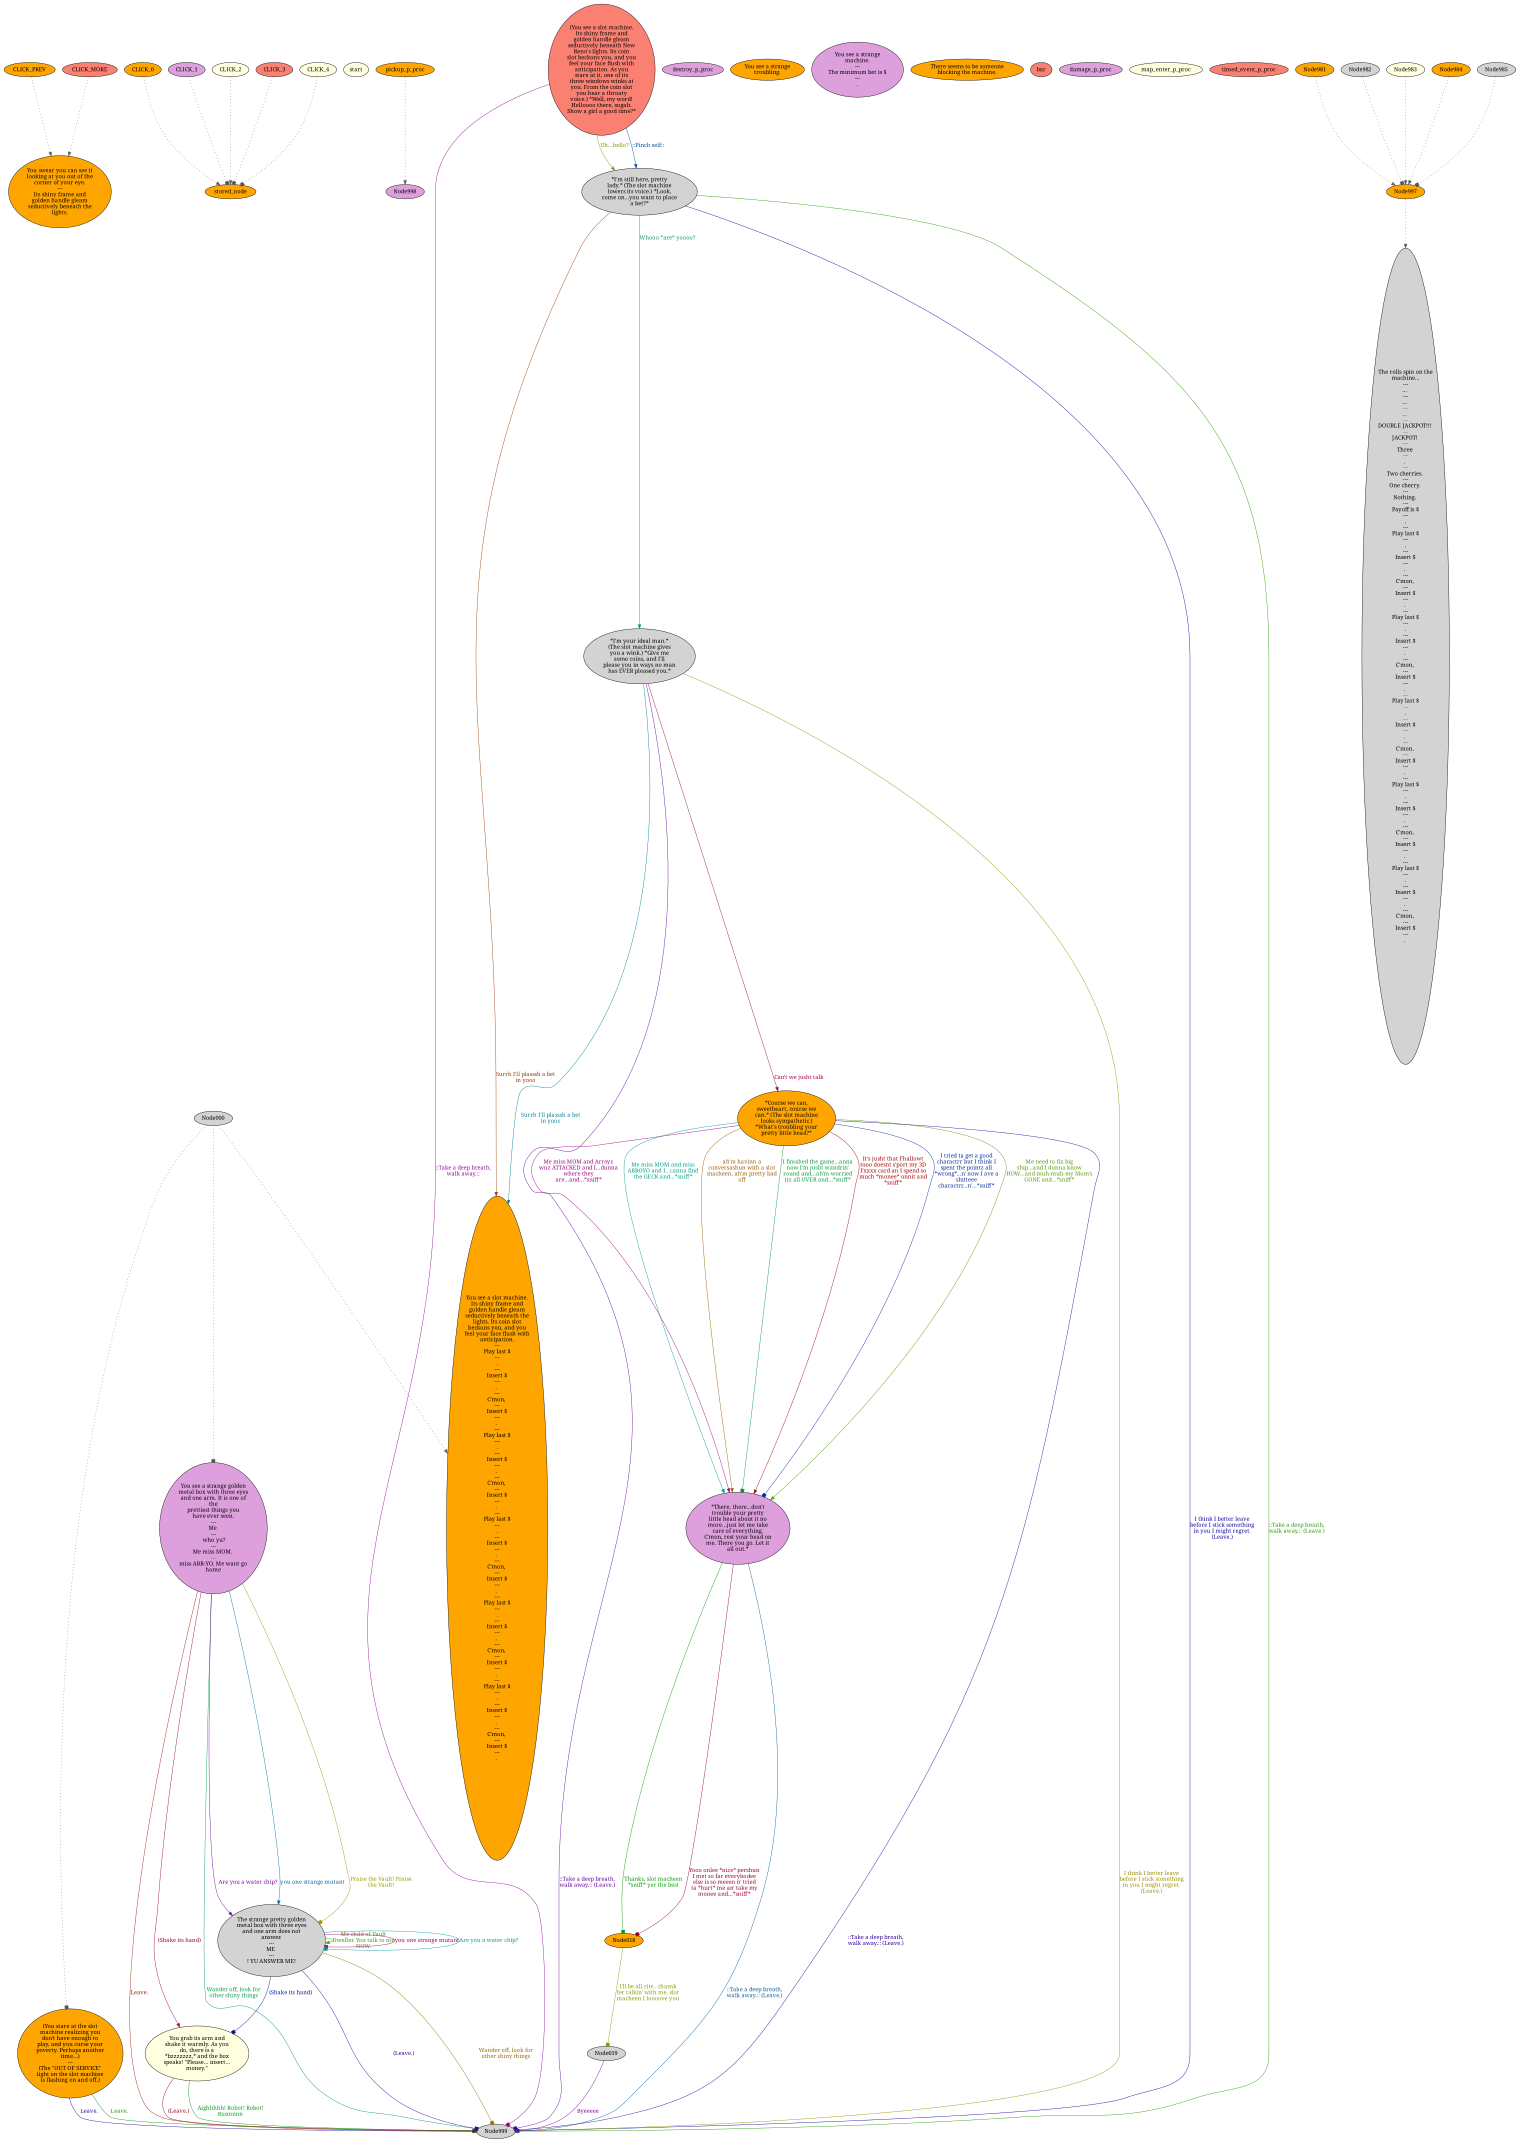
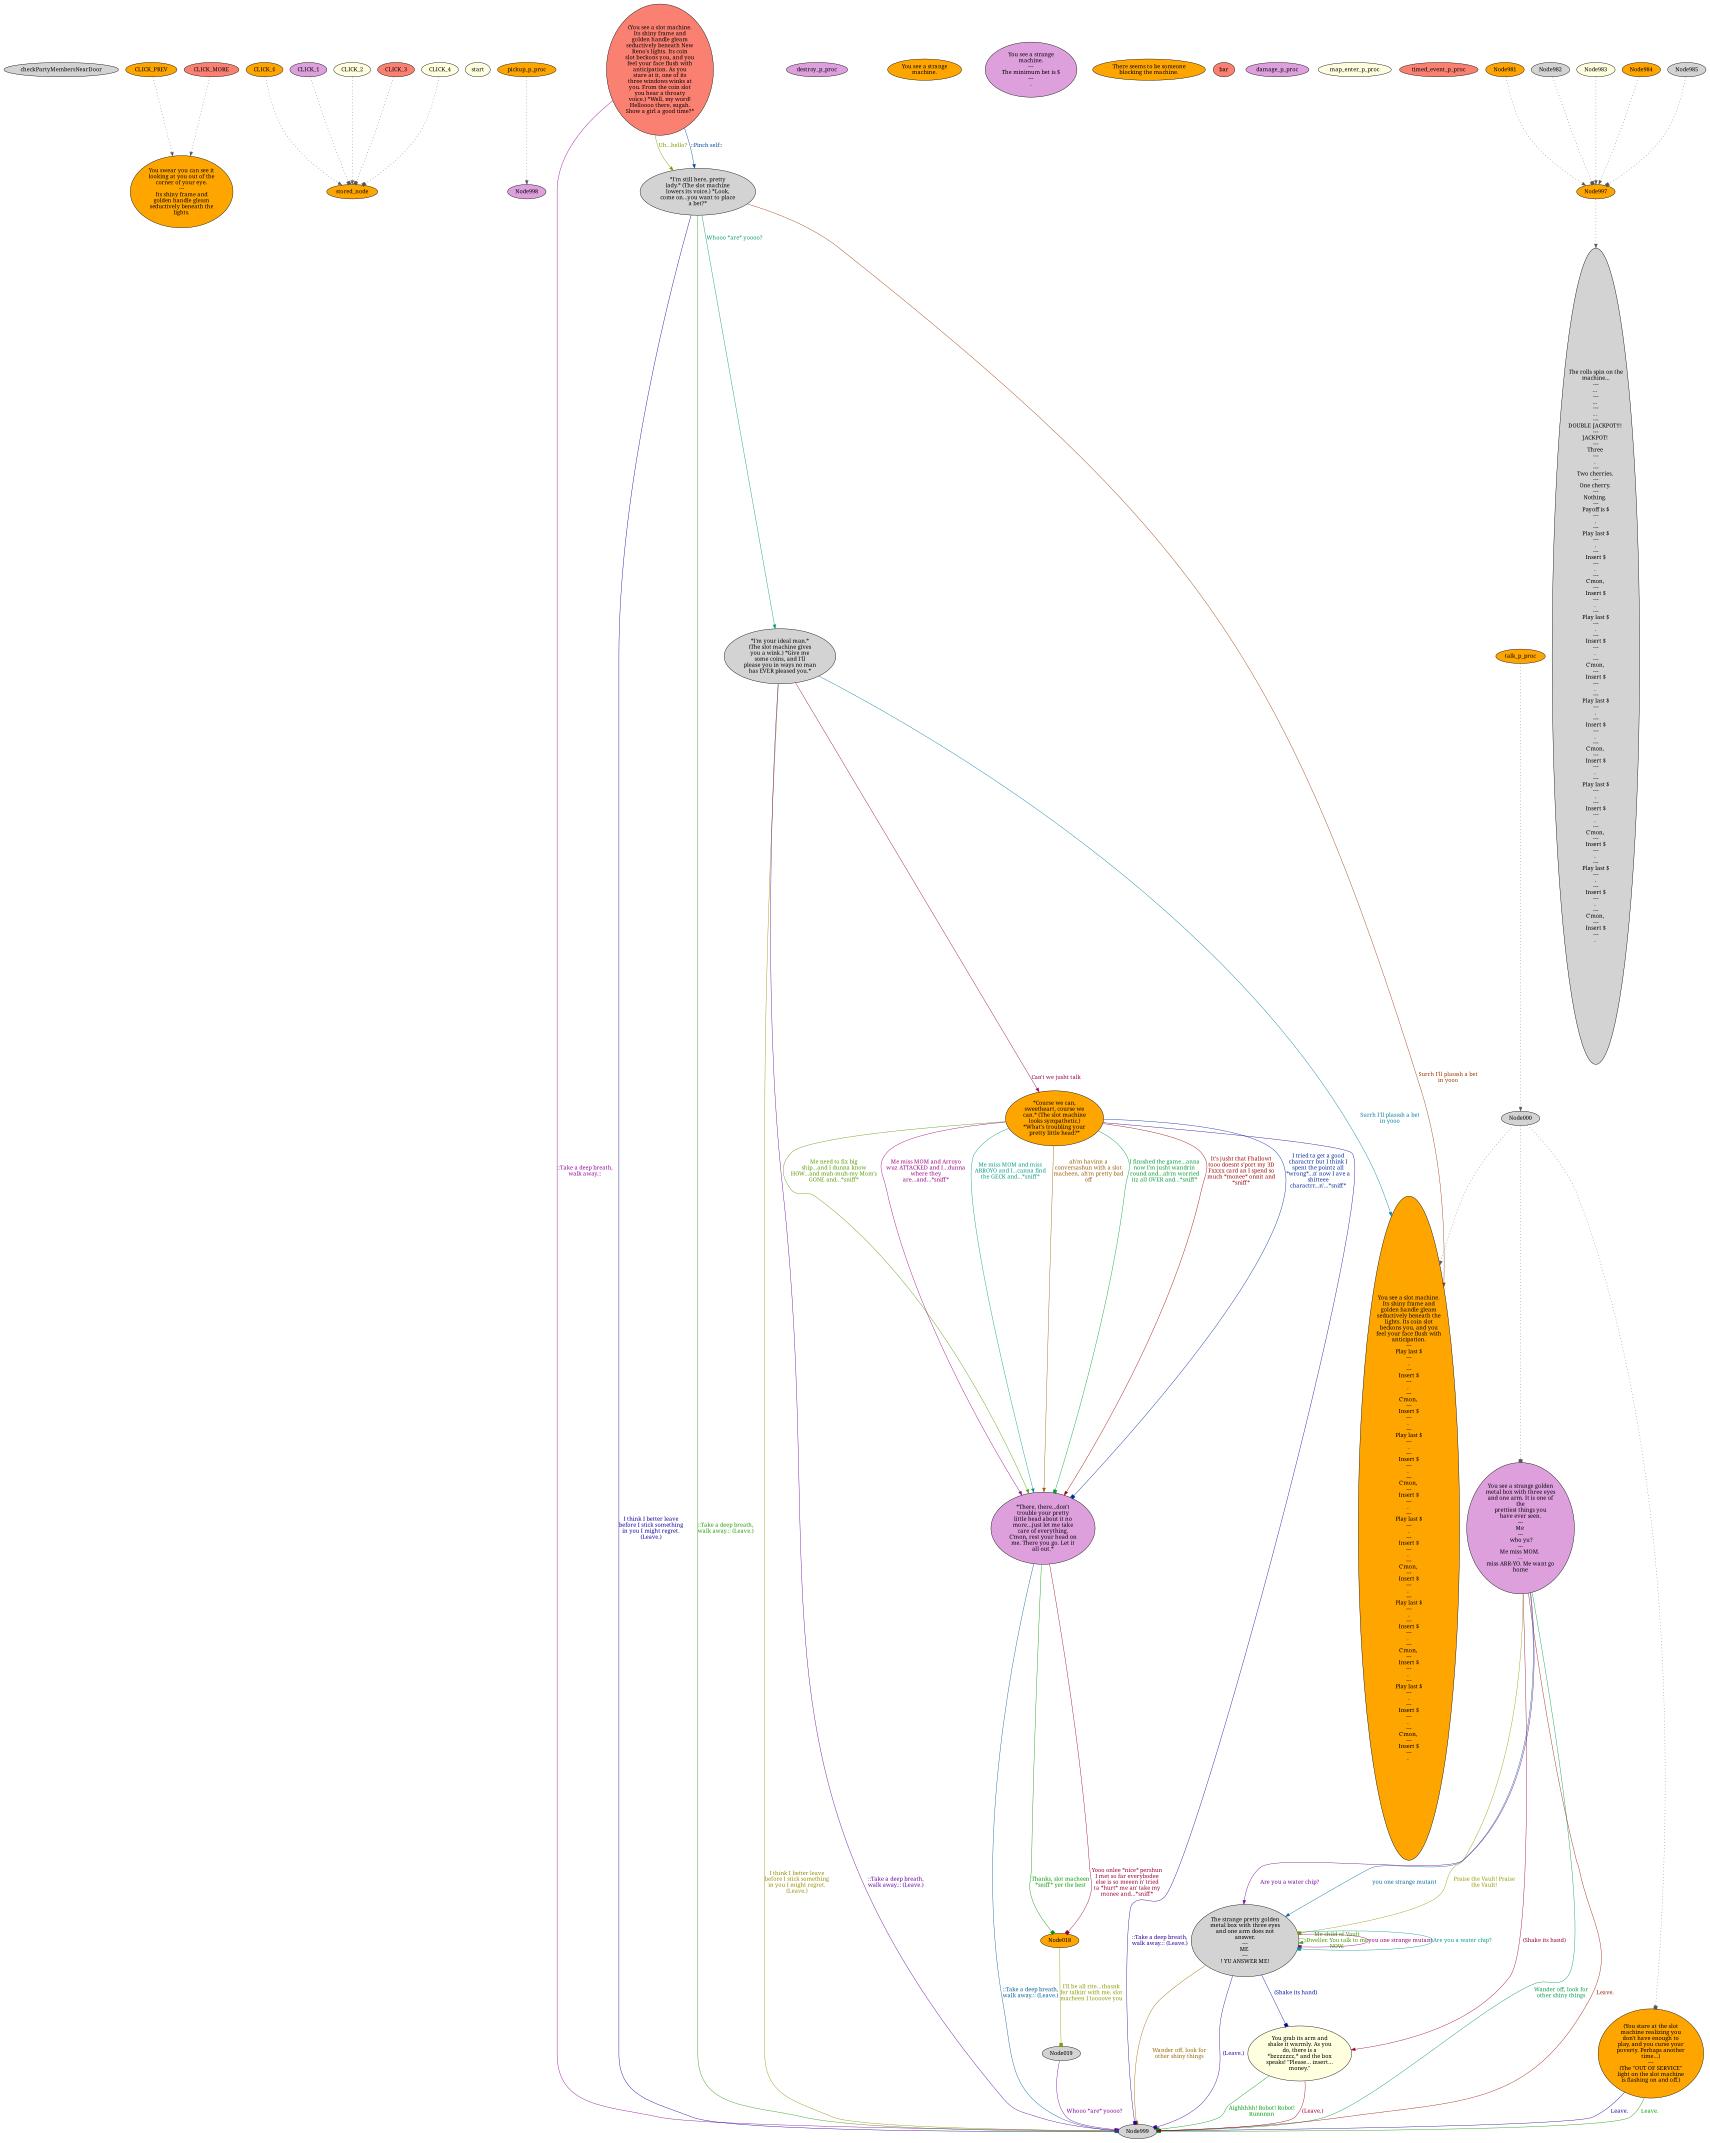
none -> (61, 70)
(767, 70) -> (925, 70)
none -> (1521, 656)
(588, 2111) -> (1095, 2111)
